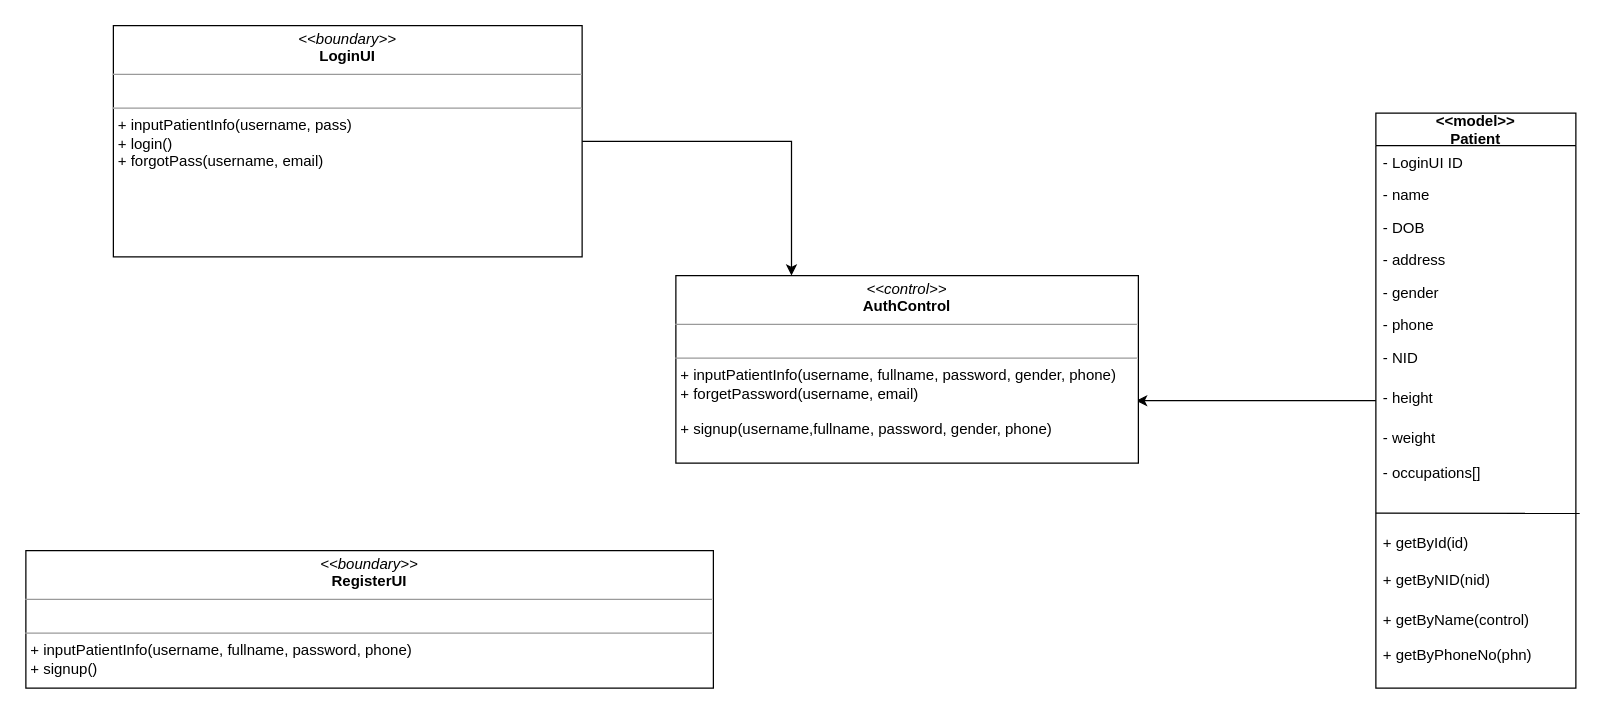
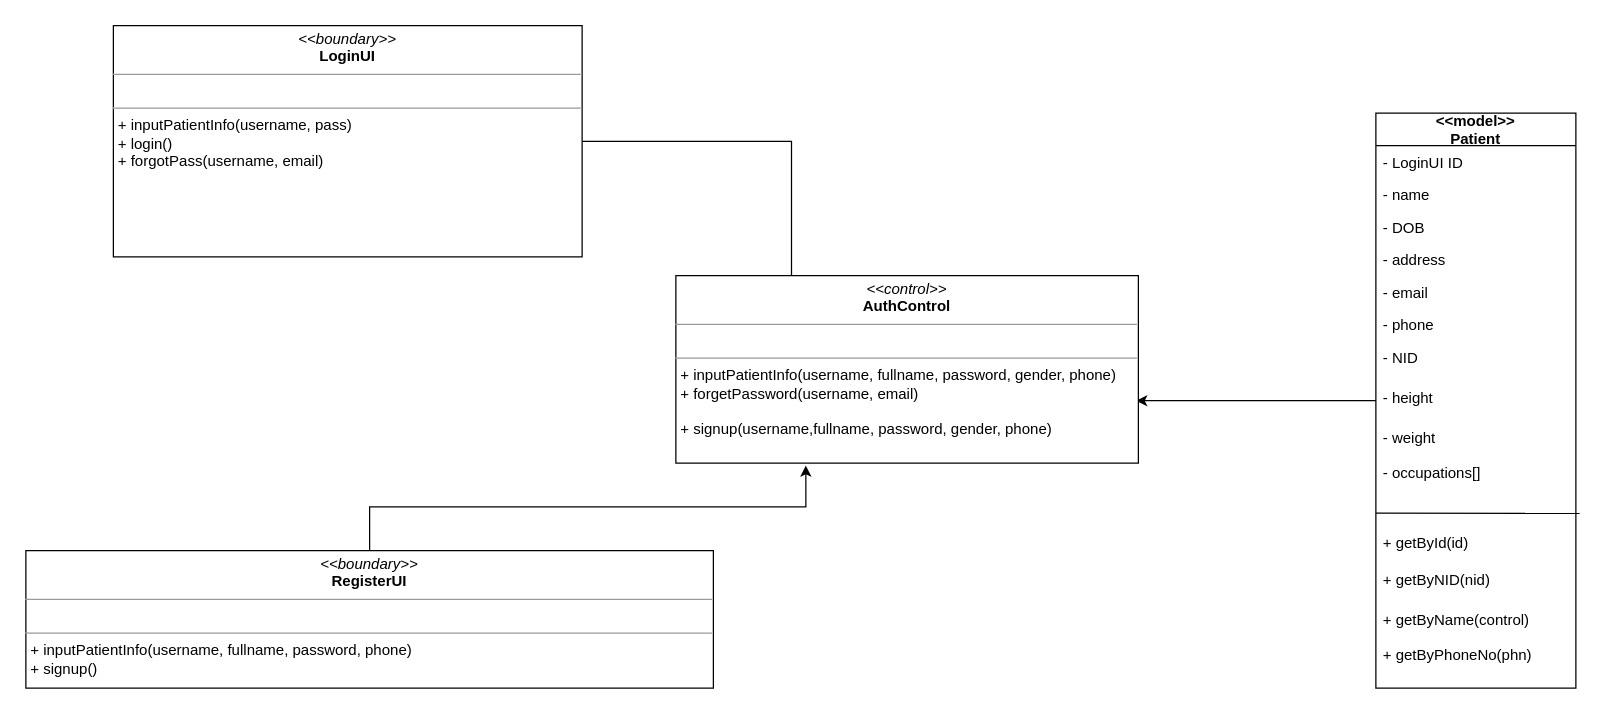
(791, 266) -> (791, 269)
(1414, 293) -> (1406, 293)
none -> (582, 507)
